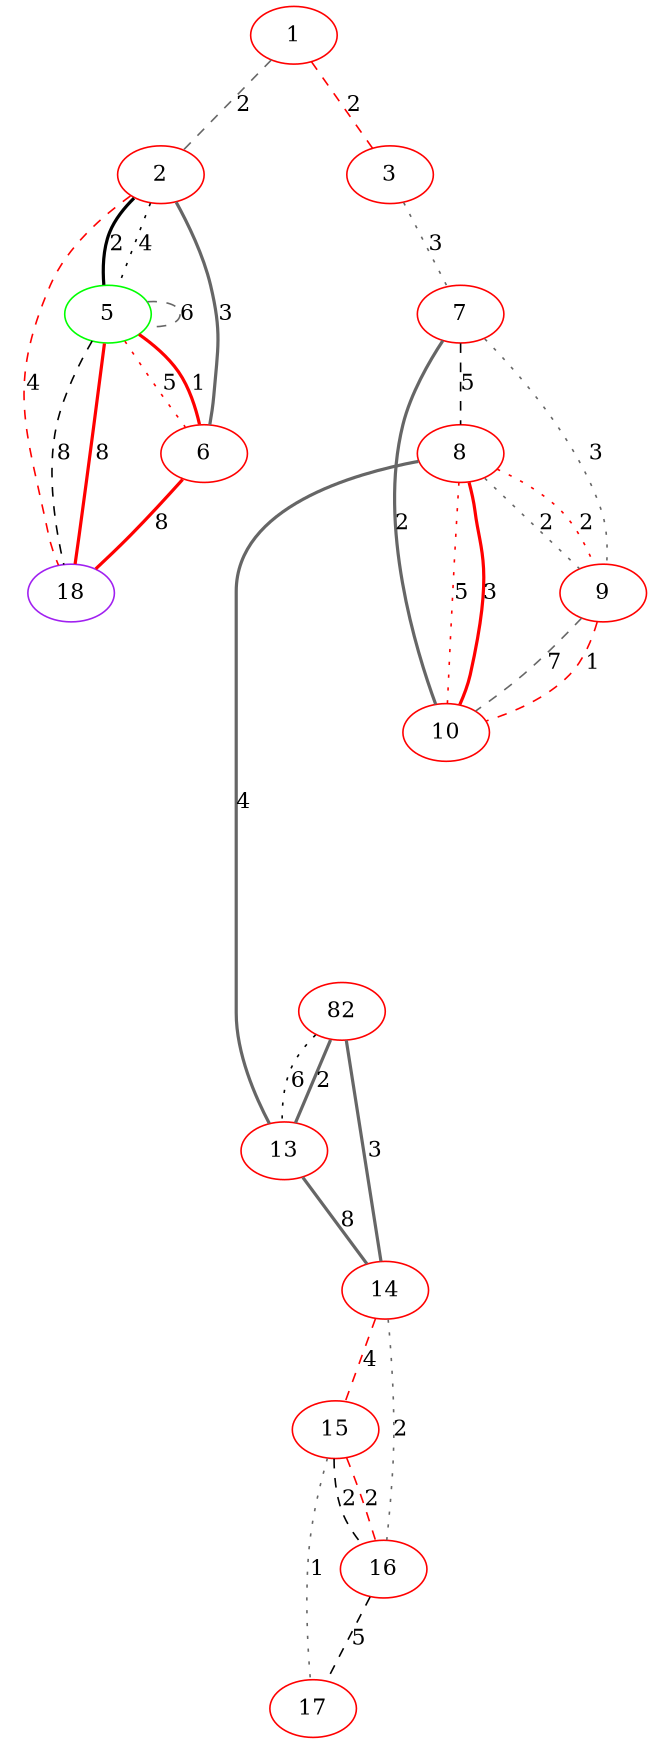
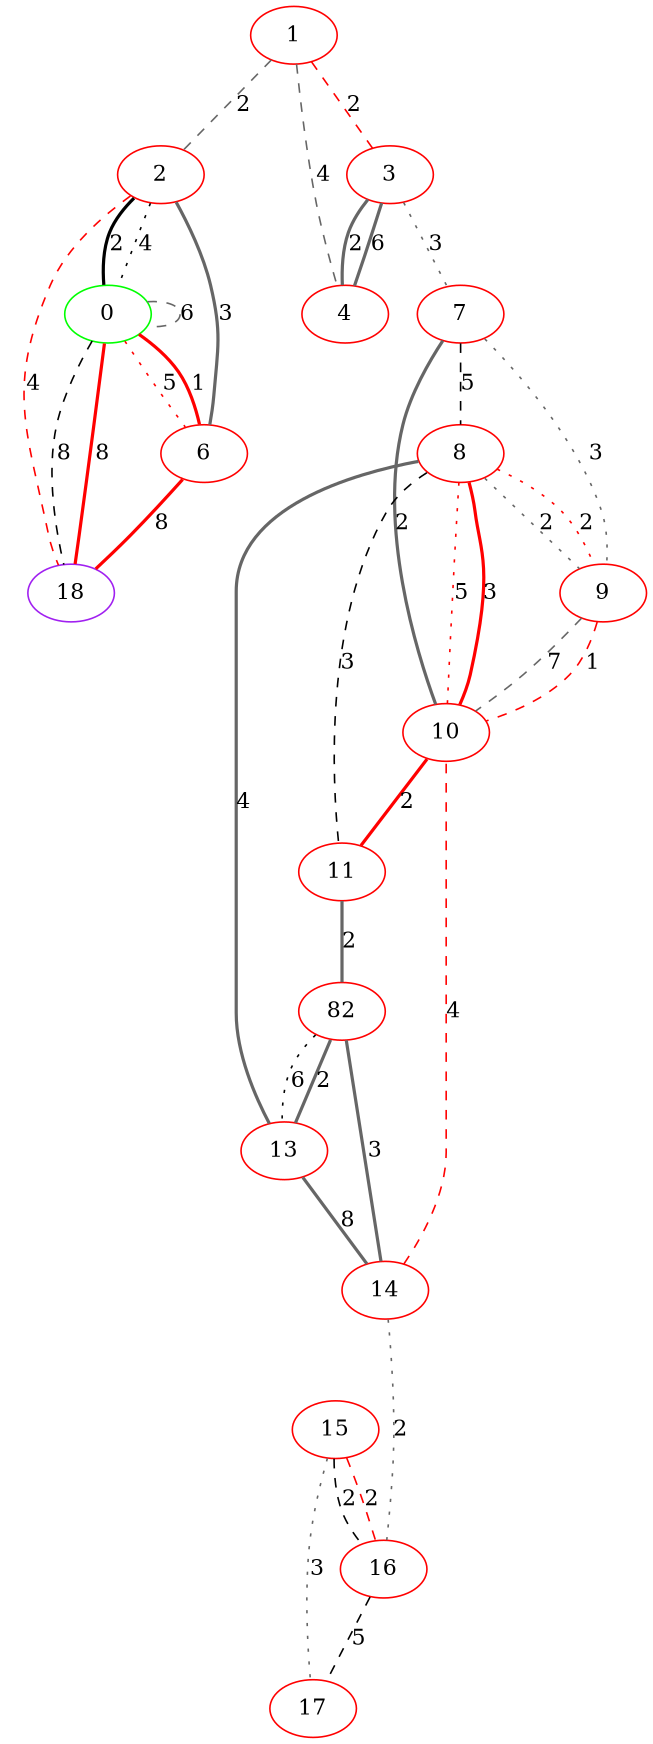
(108, 314) -> (108, 314)
none -> (345, 314)
none -> (342, 872)
(360, 1360) -> (446, 1018)
(318, 1569) -> (318, 1569)
